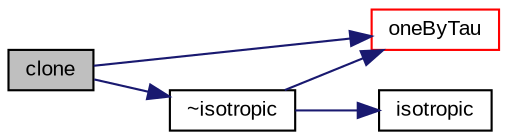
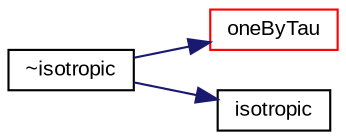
(51, 70) -> none
